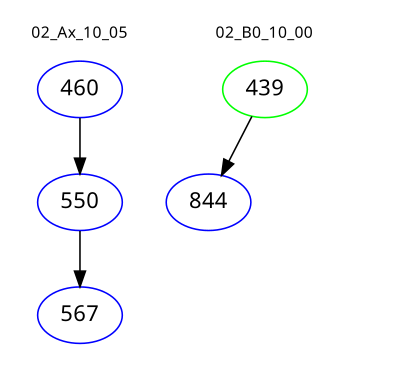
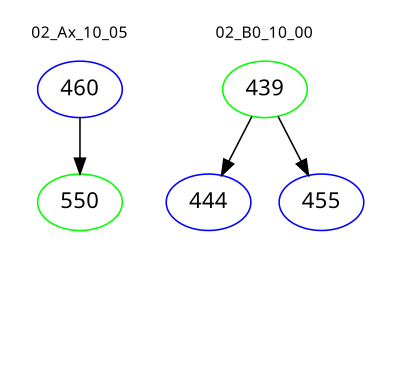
(80, 202) -> (80, 202)
(209, 202) -> (209, 202)
none -> (321, 202)
(80, 315) -> none
